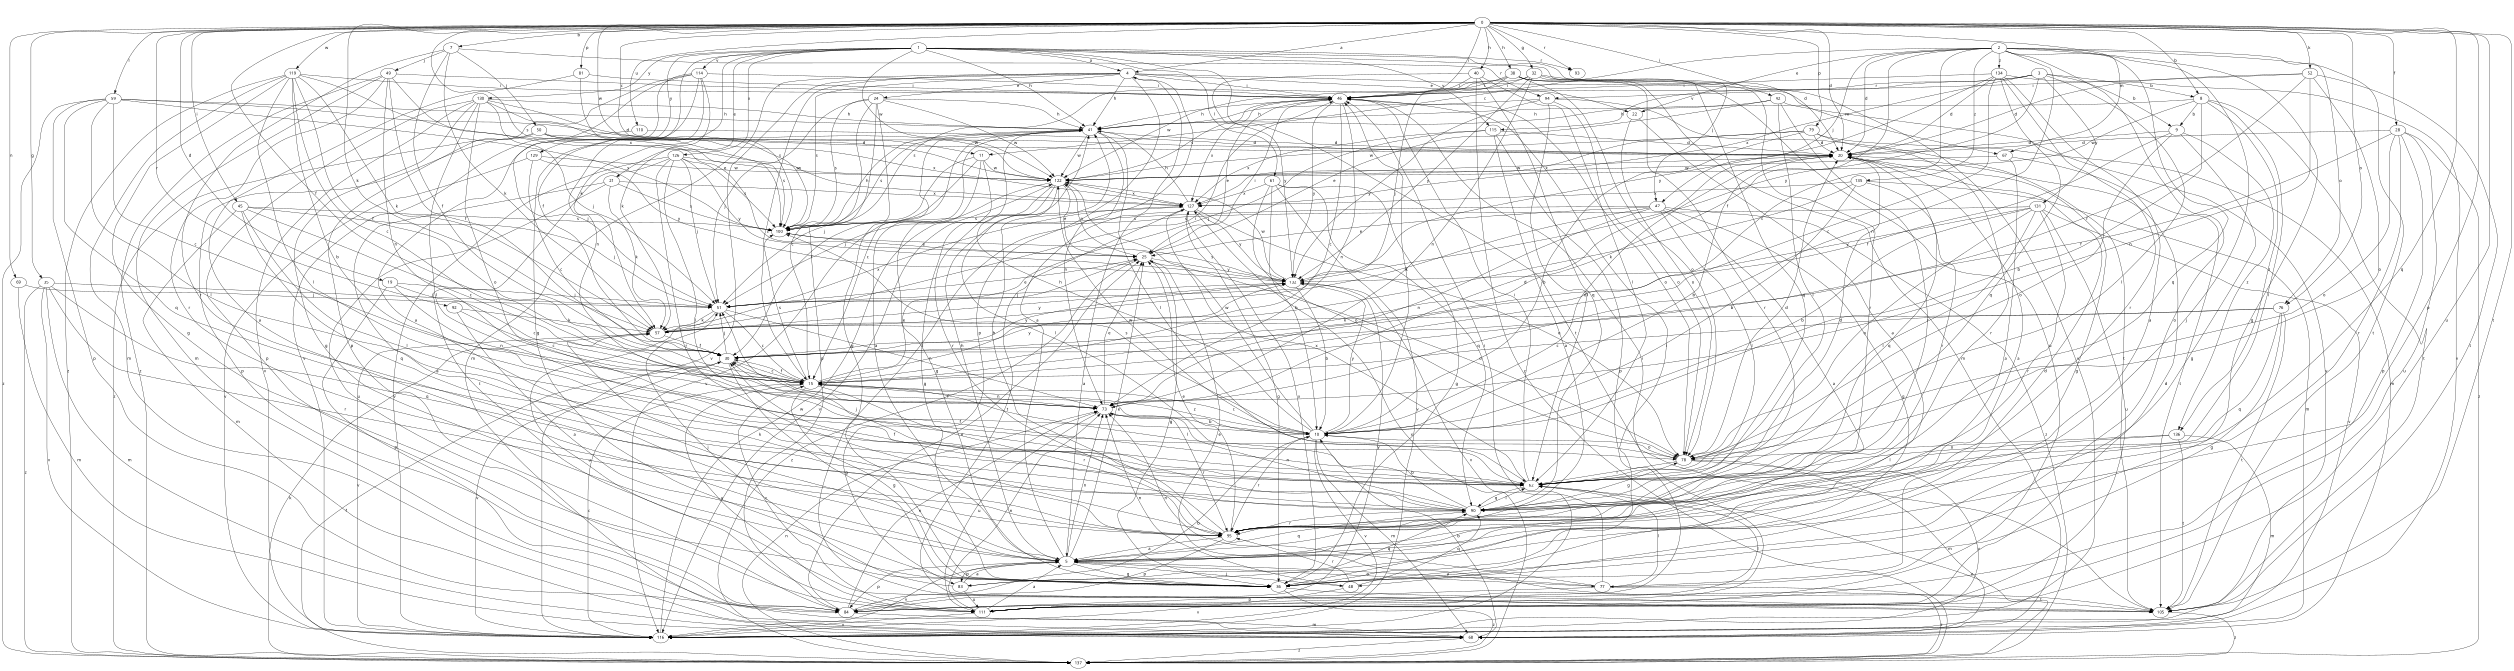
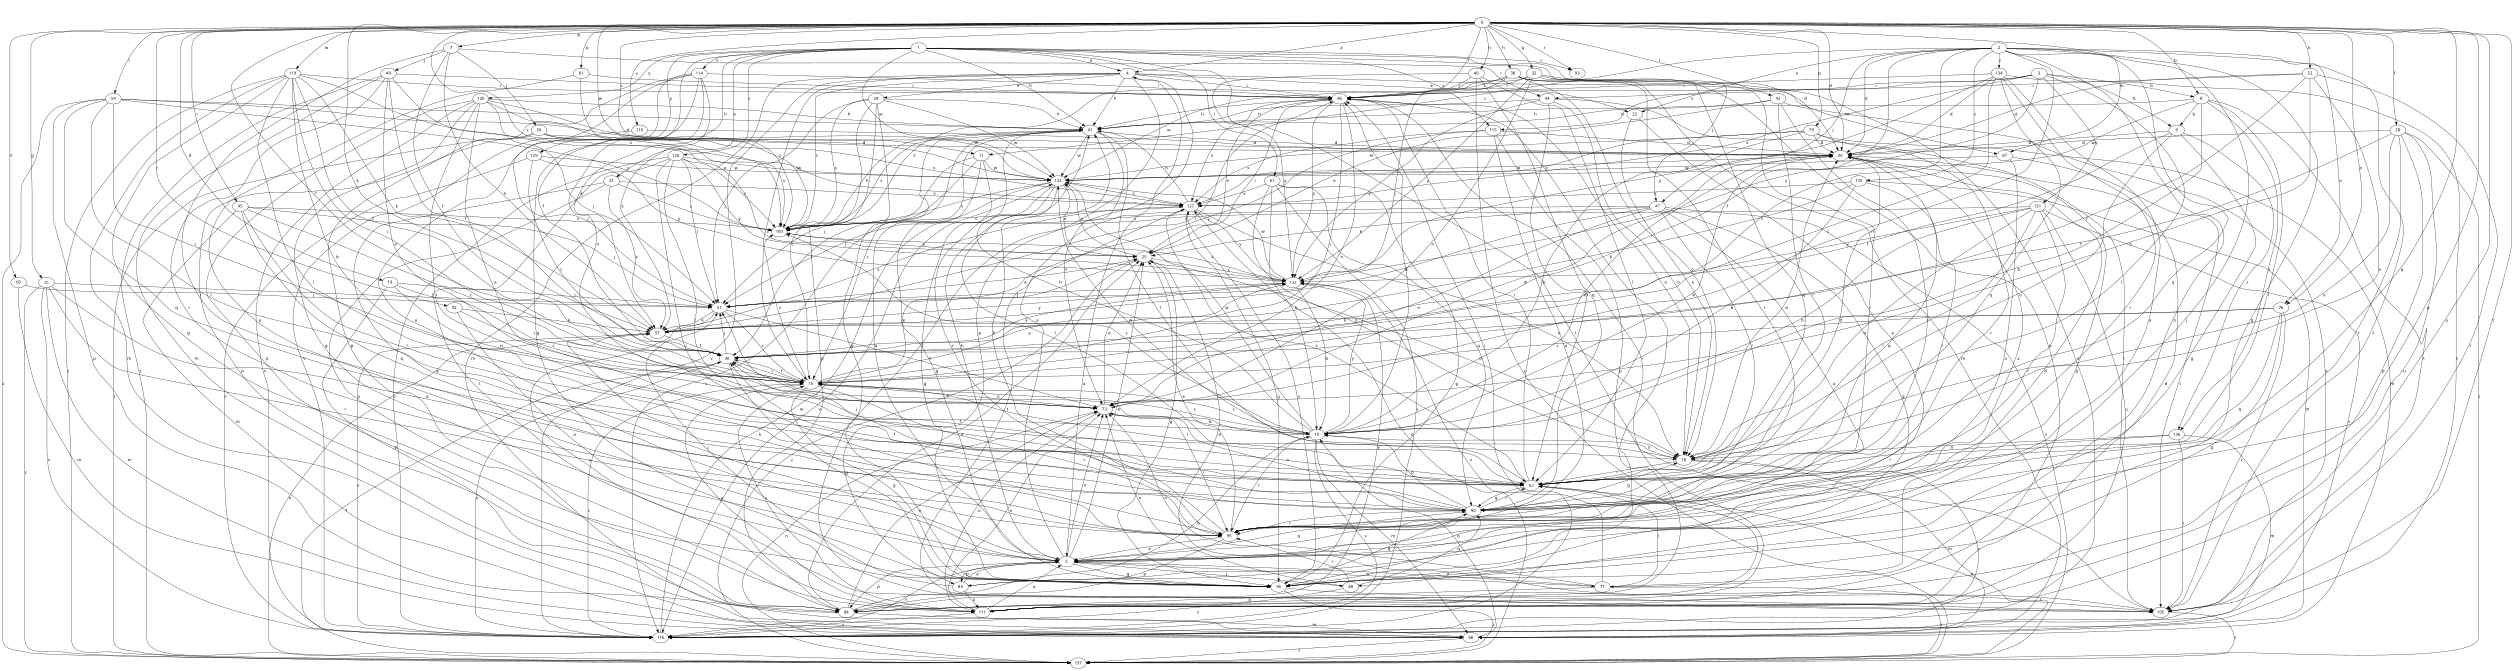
(1198, 136) -> (940, 207)
